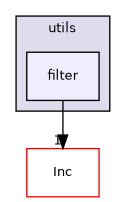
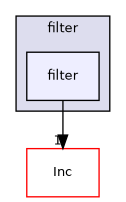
(63, 29) -> (63, 29)
